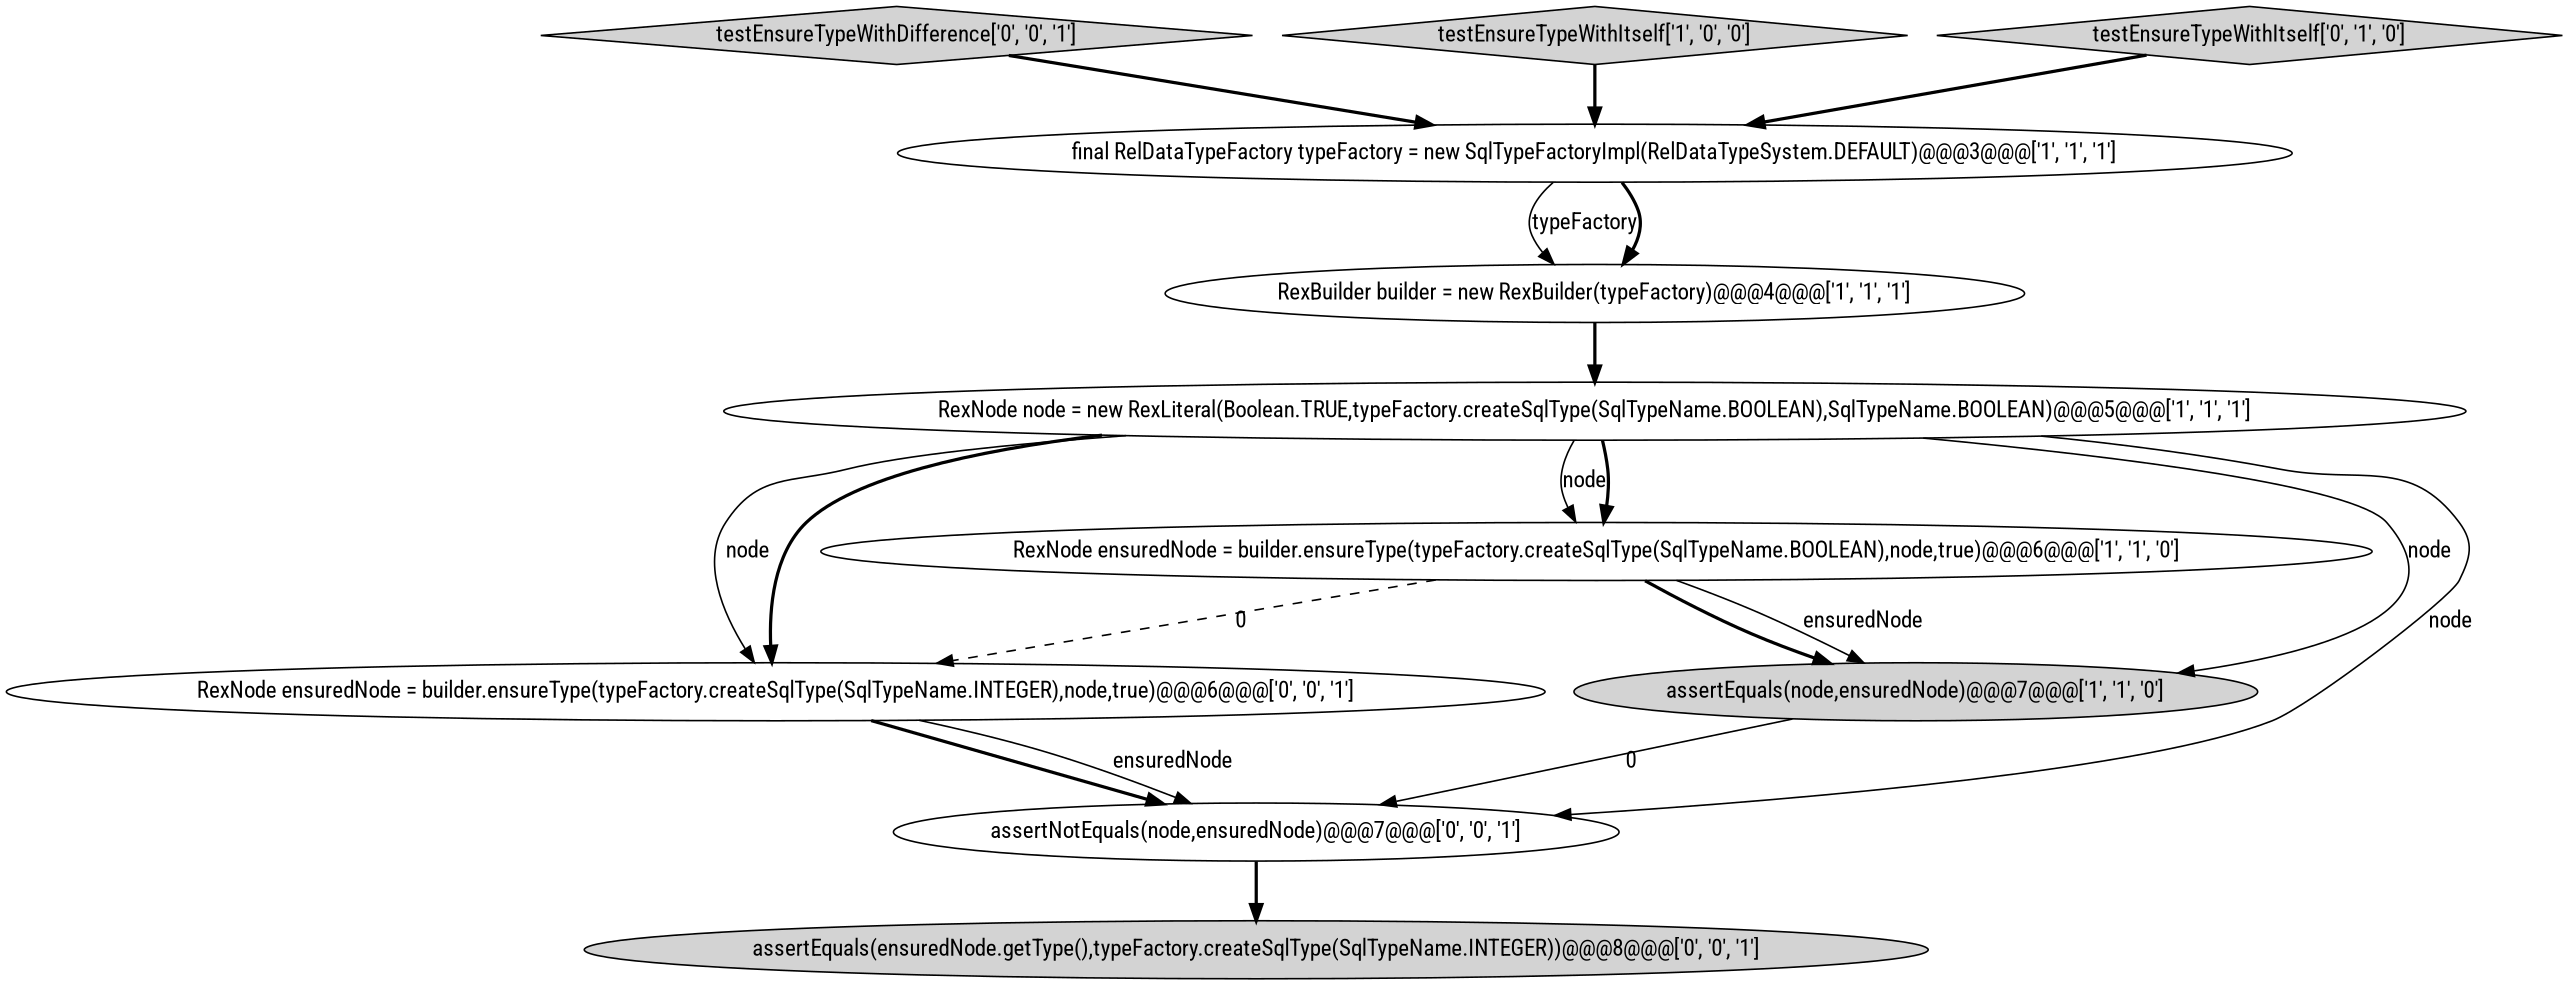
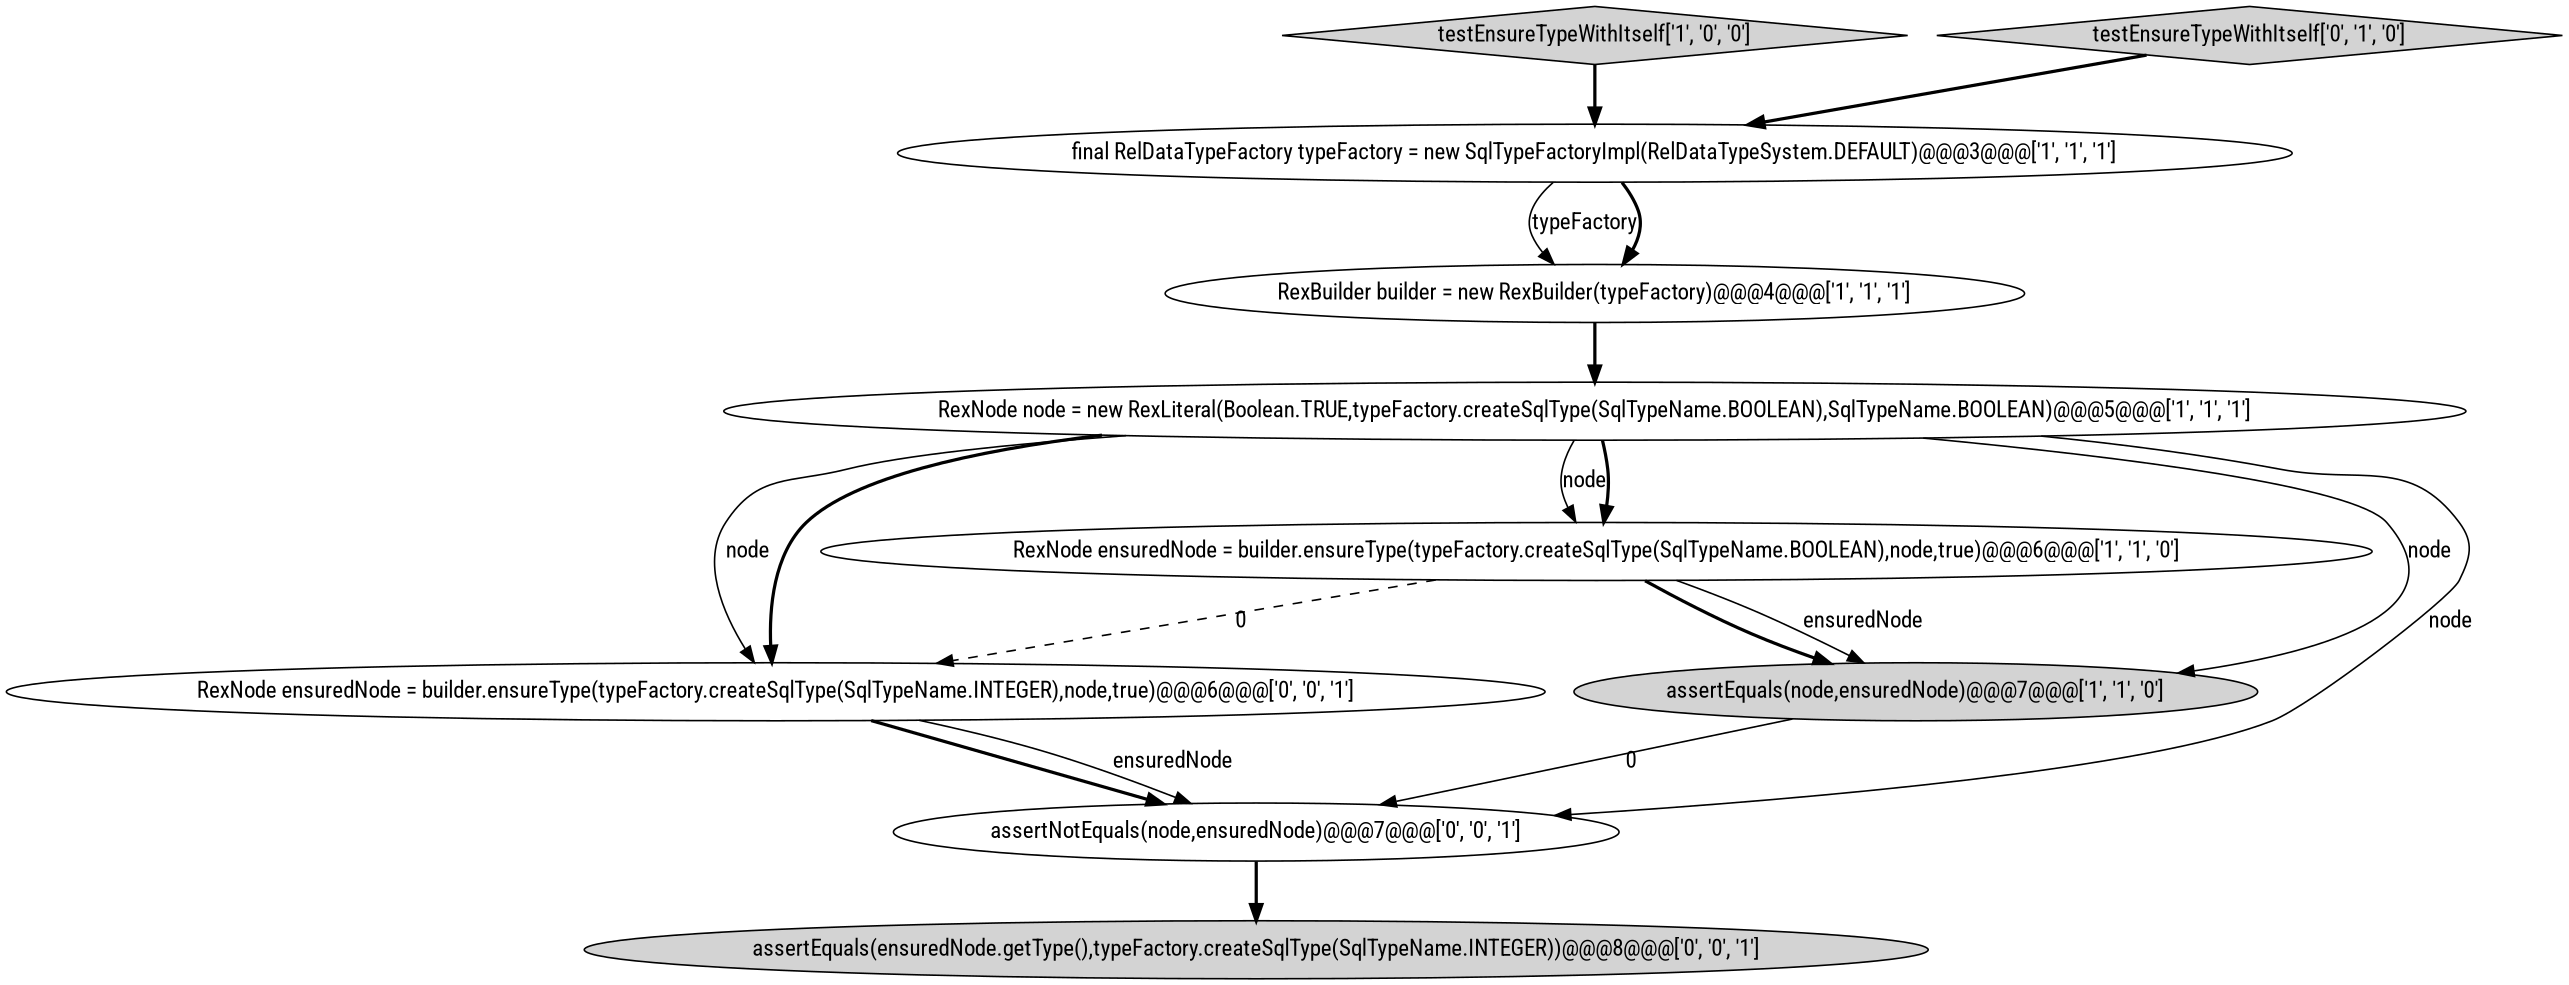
(897, 35) -> none
